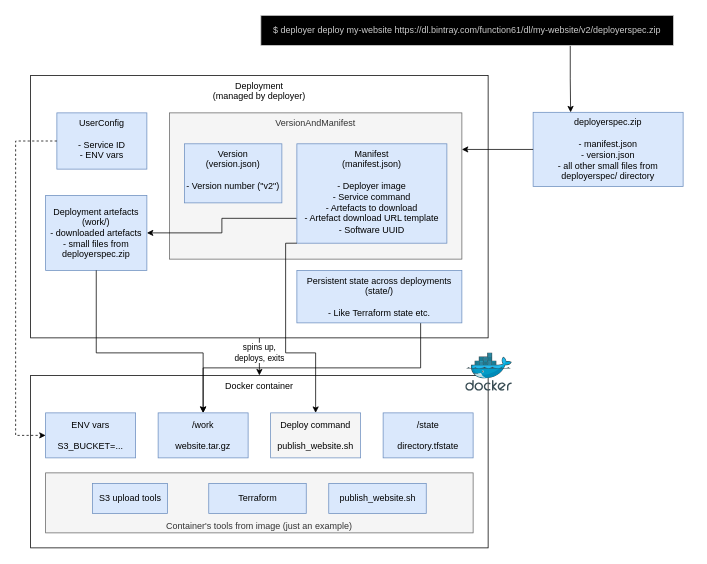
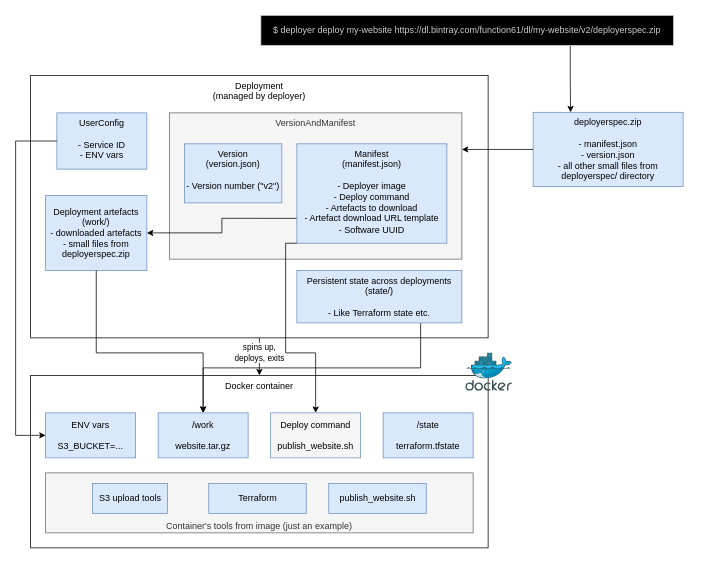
(372, 187) -> (372, 187)
(15, 281) -> (15, 281)
(428, 435) -> (428, 435)
